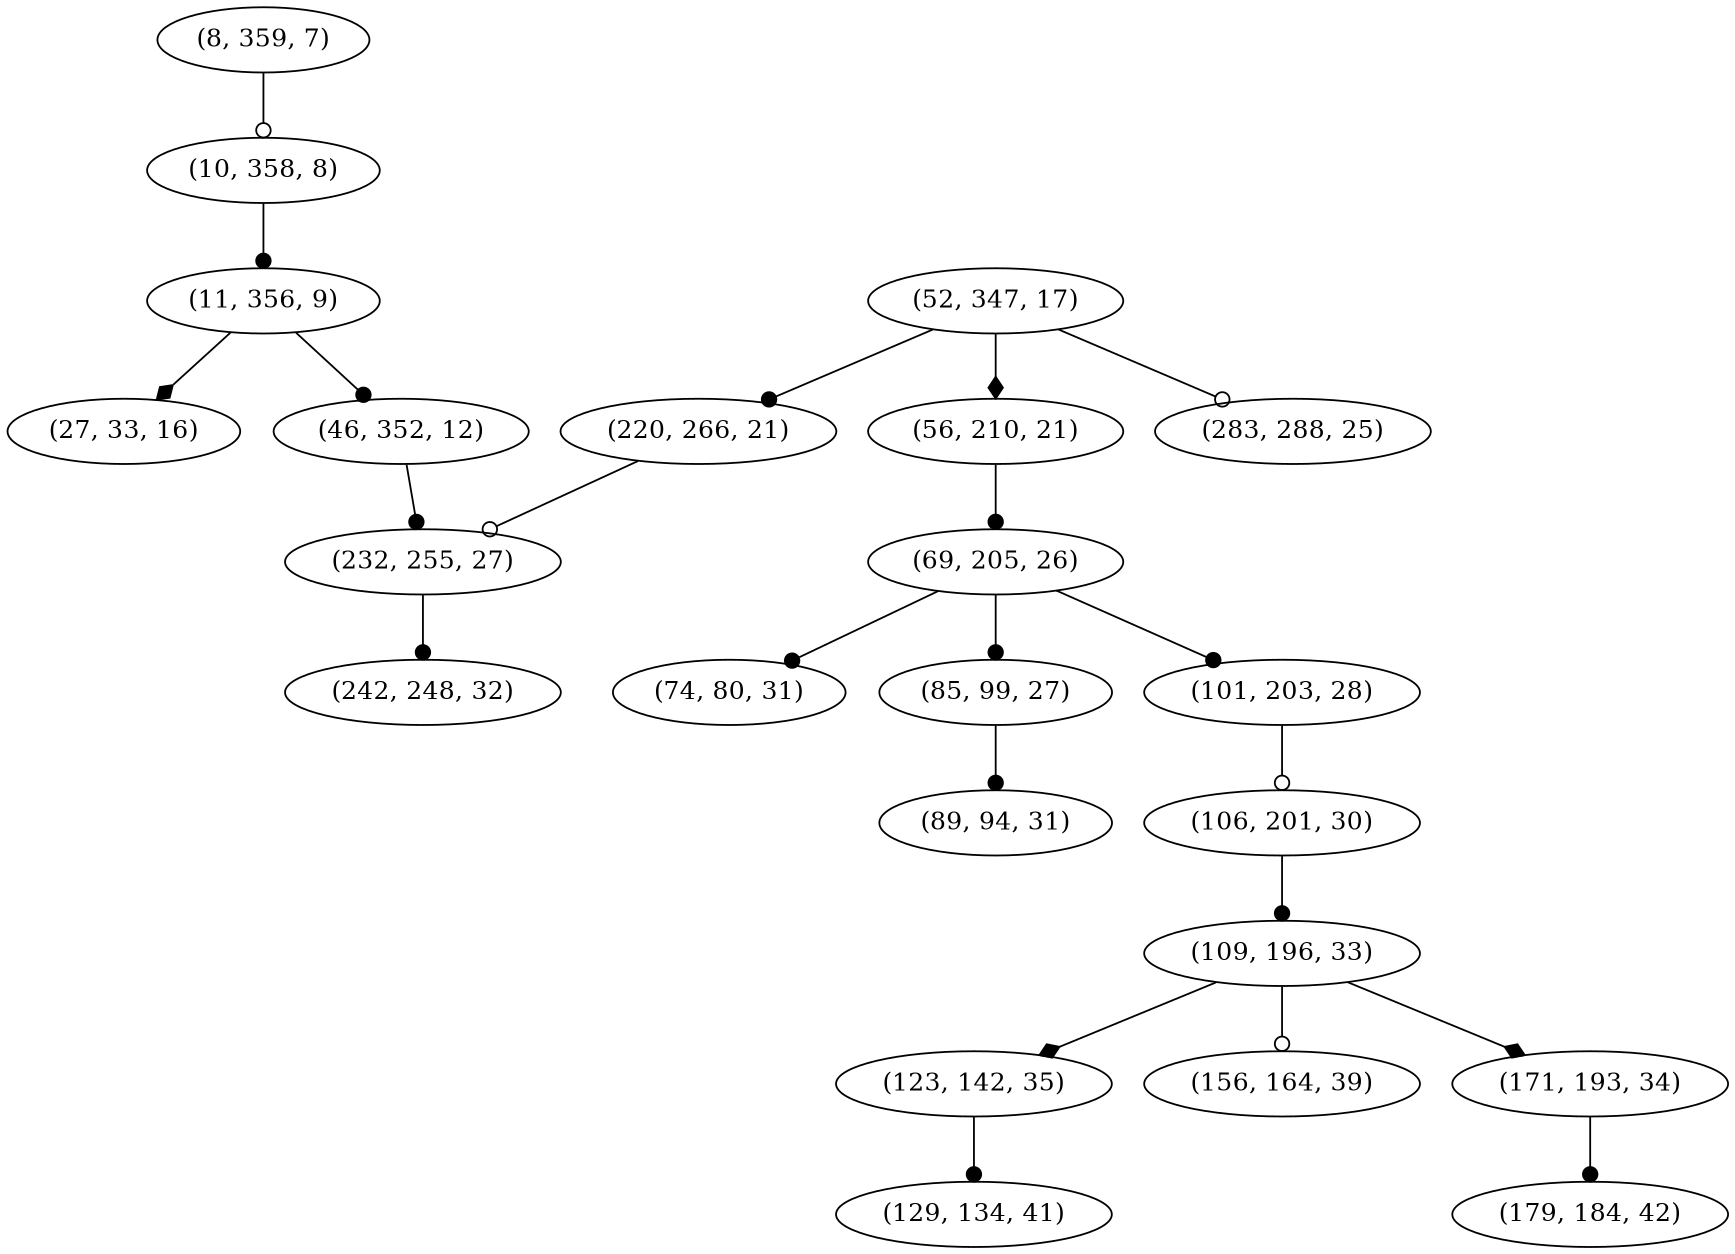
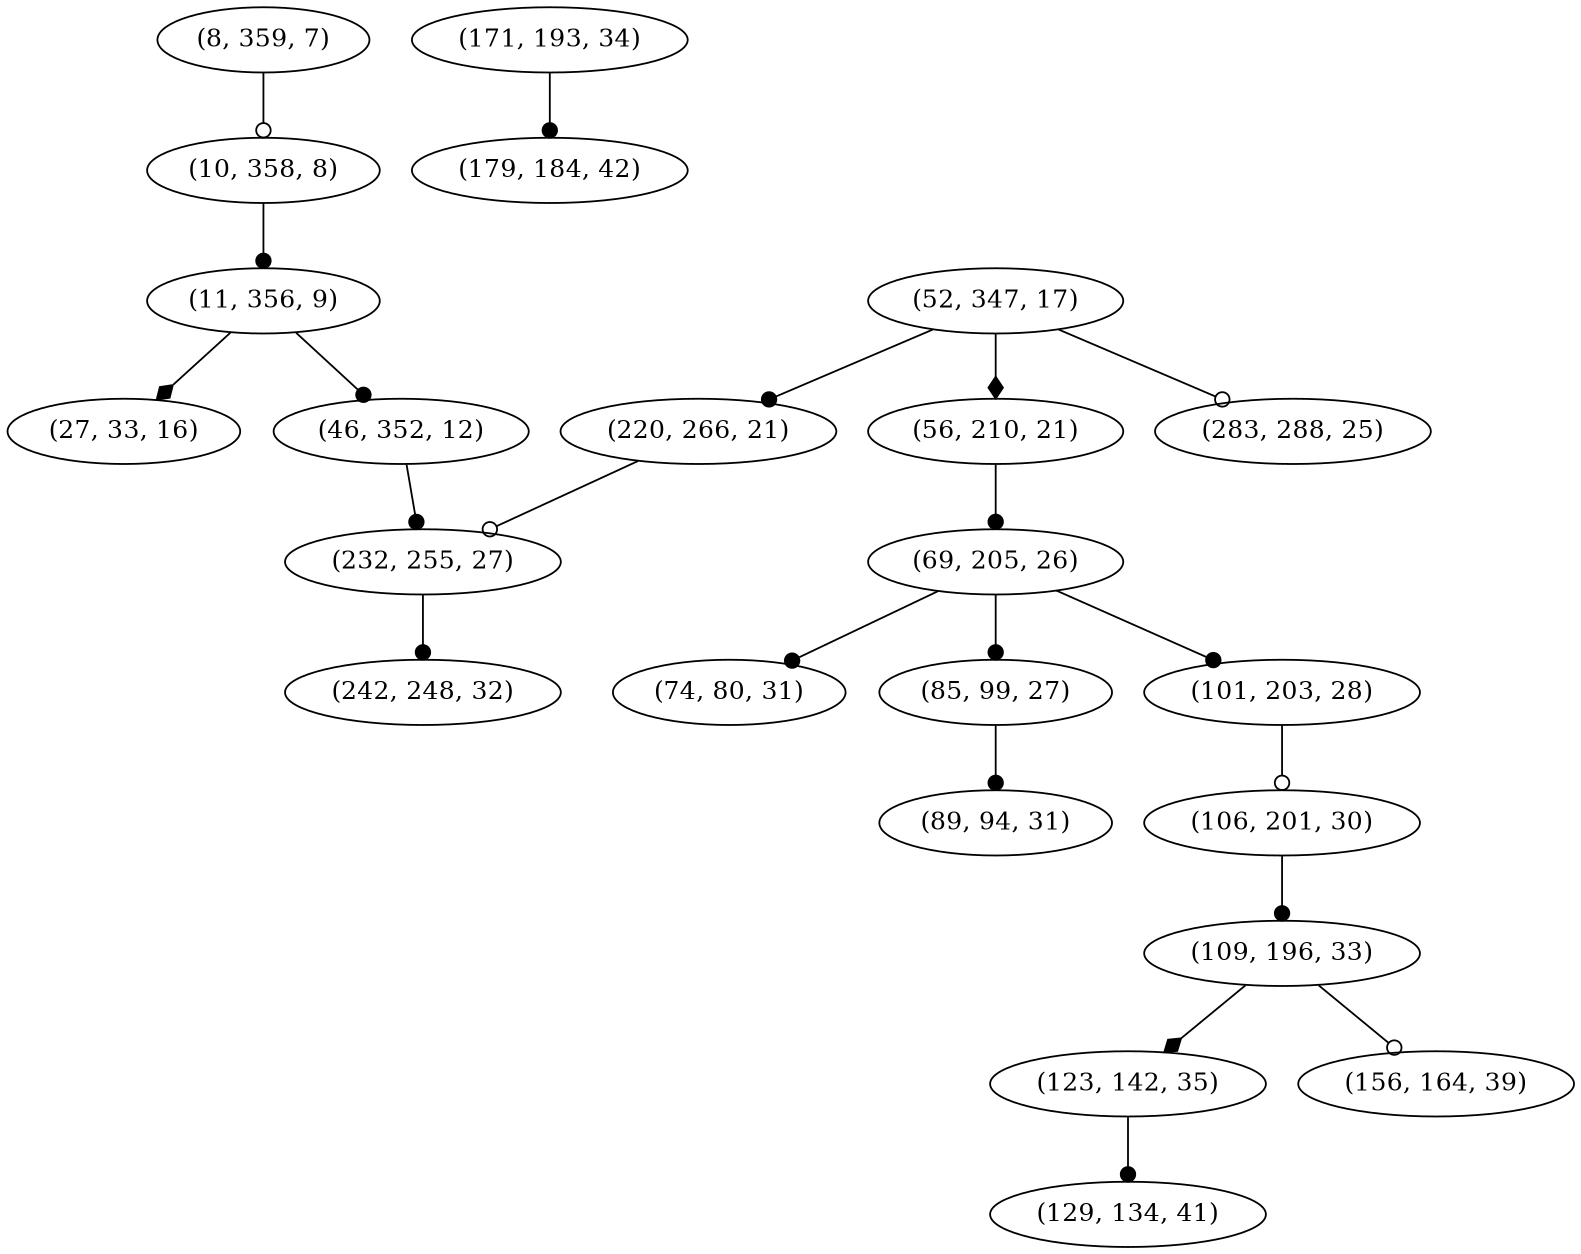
(1426, 1015) -> none
